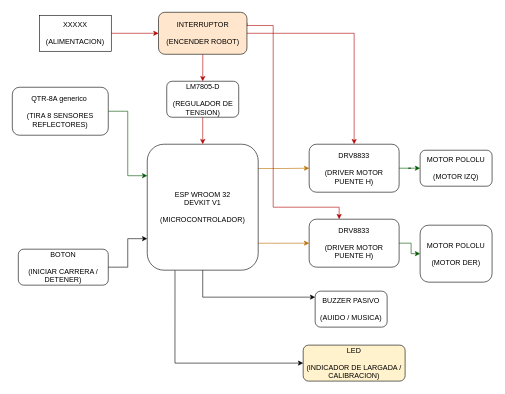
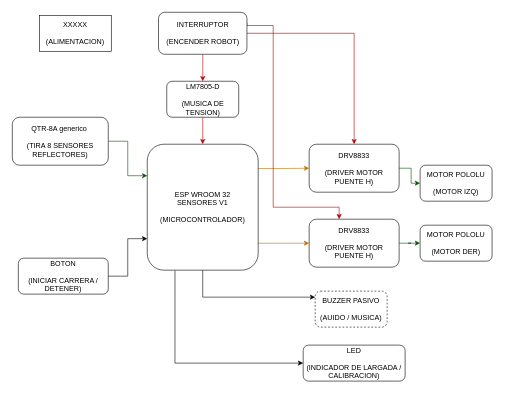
(153, 33) -> none
(203, 33) -> (203, 33)
(203, 99) -> (203, 99)
(60, 111) -> (60, 141)
(456, 168) -> (456, 183)
(203, 207) -> (203, 207)
(456, 254) -> (456, 243)
(63, 267) -> (63, 276)
(351, 309) -> (351, 309)
(354, 363) -> (354, 363)
